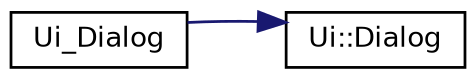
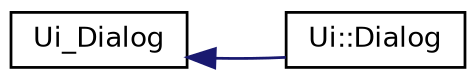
(223, 21) -> (251, 58)
